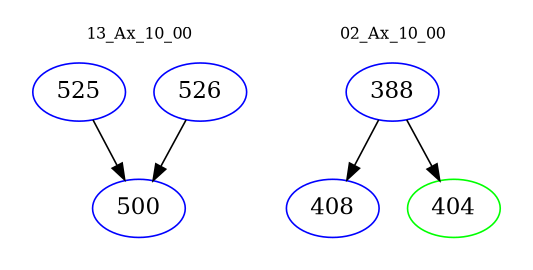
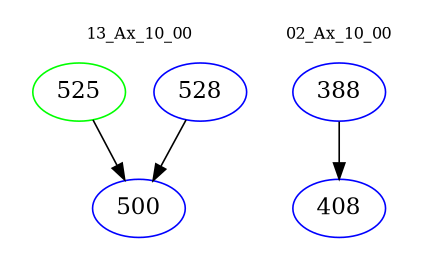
(79, 92) -> (79, 92)
(200, 92) -> (200, 92)
(454, 208) -> none
